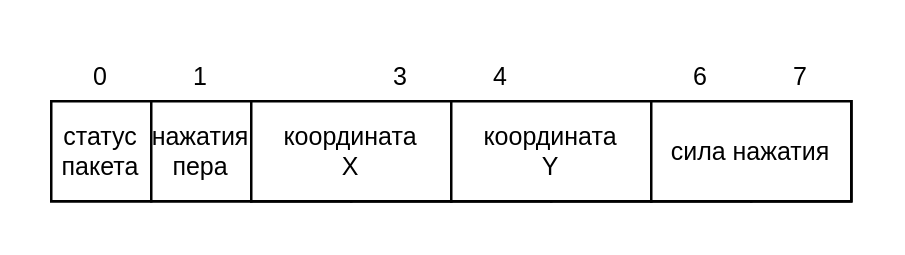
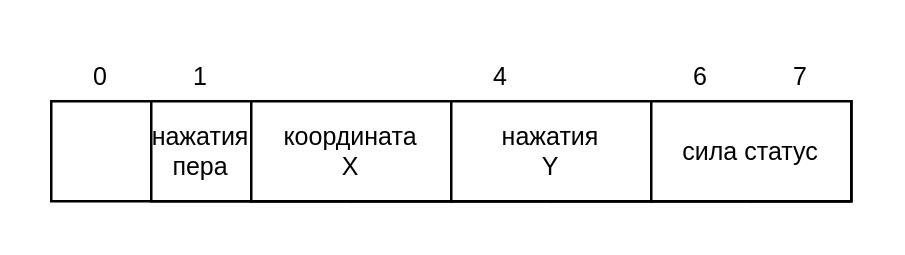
(401, 76) -> none
(101, 151) -> none
(551, 151) -> (551, 151)
(751, 151) -> (751, 151)
